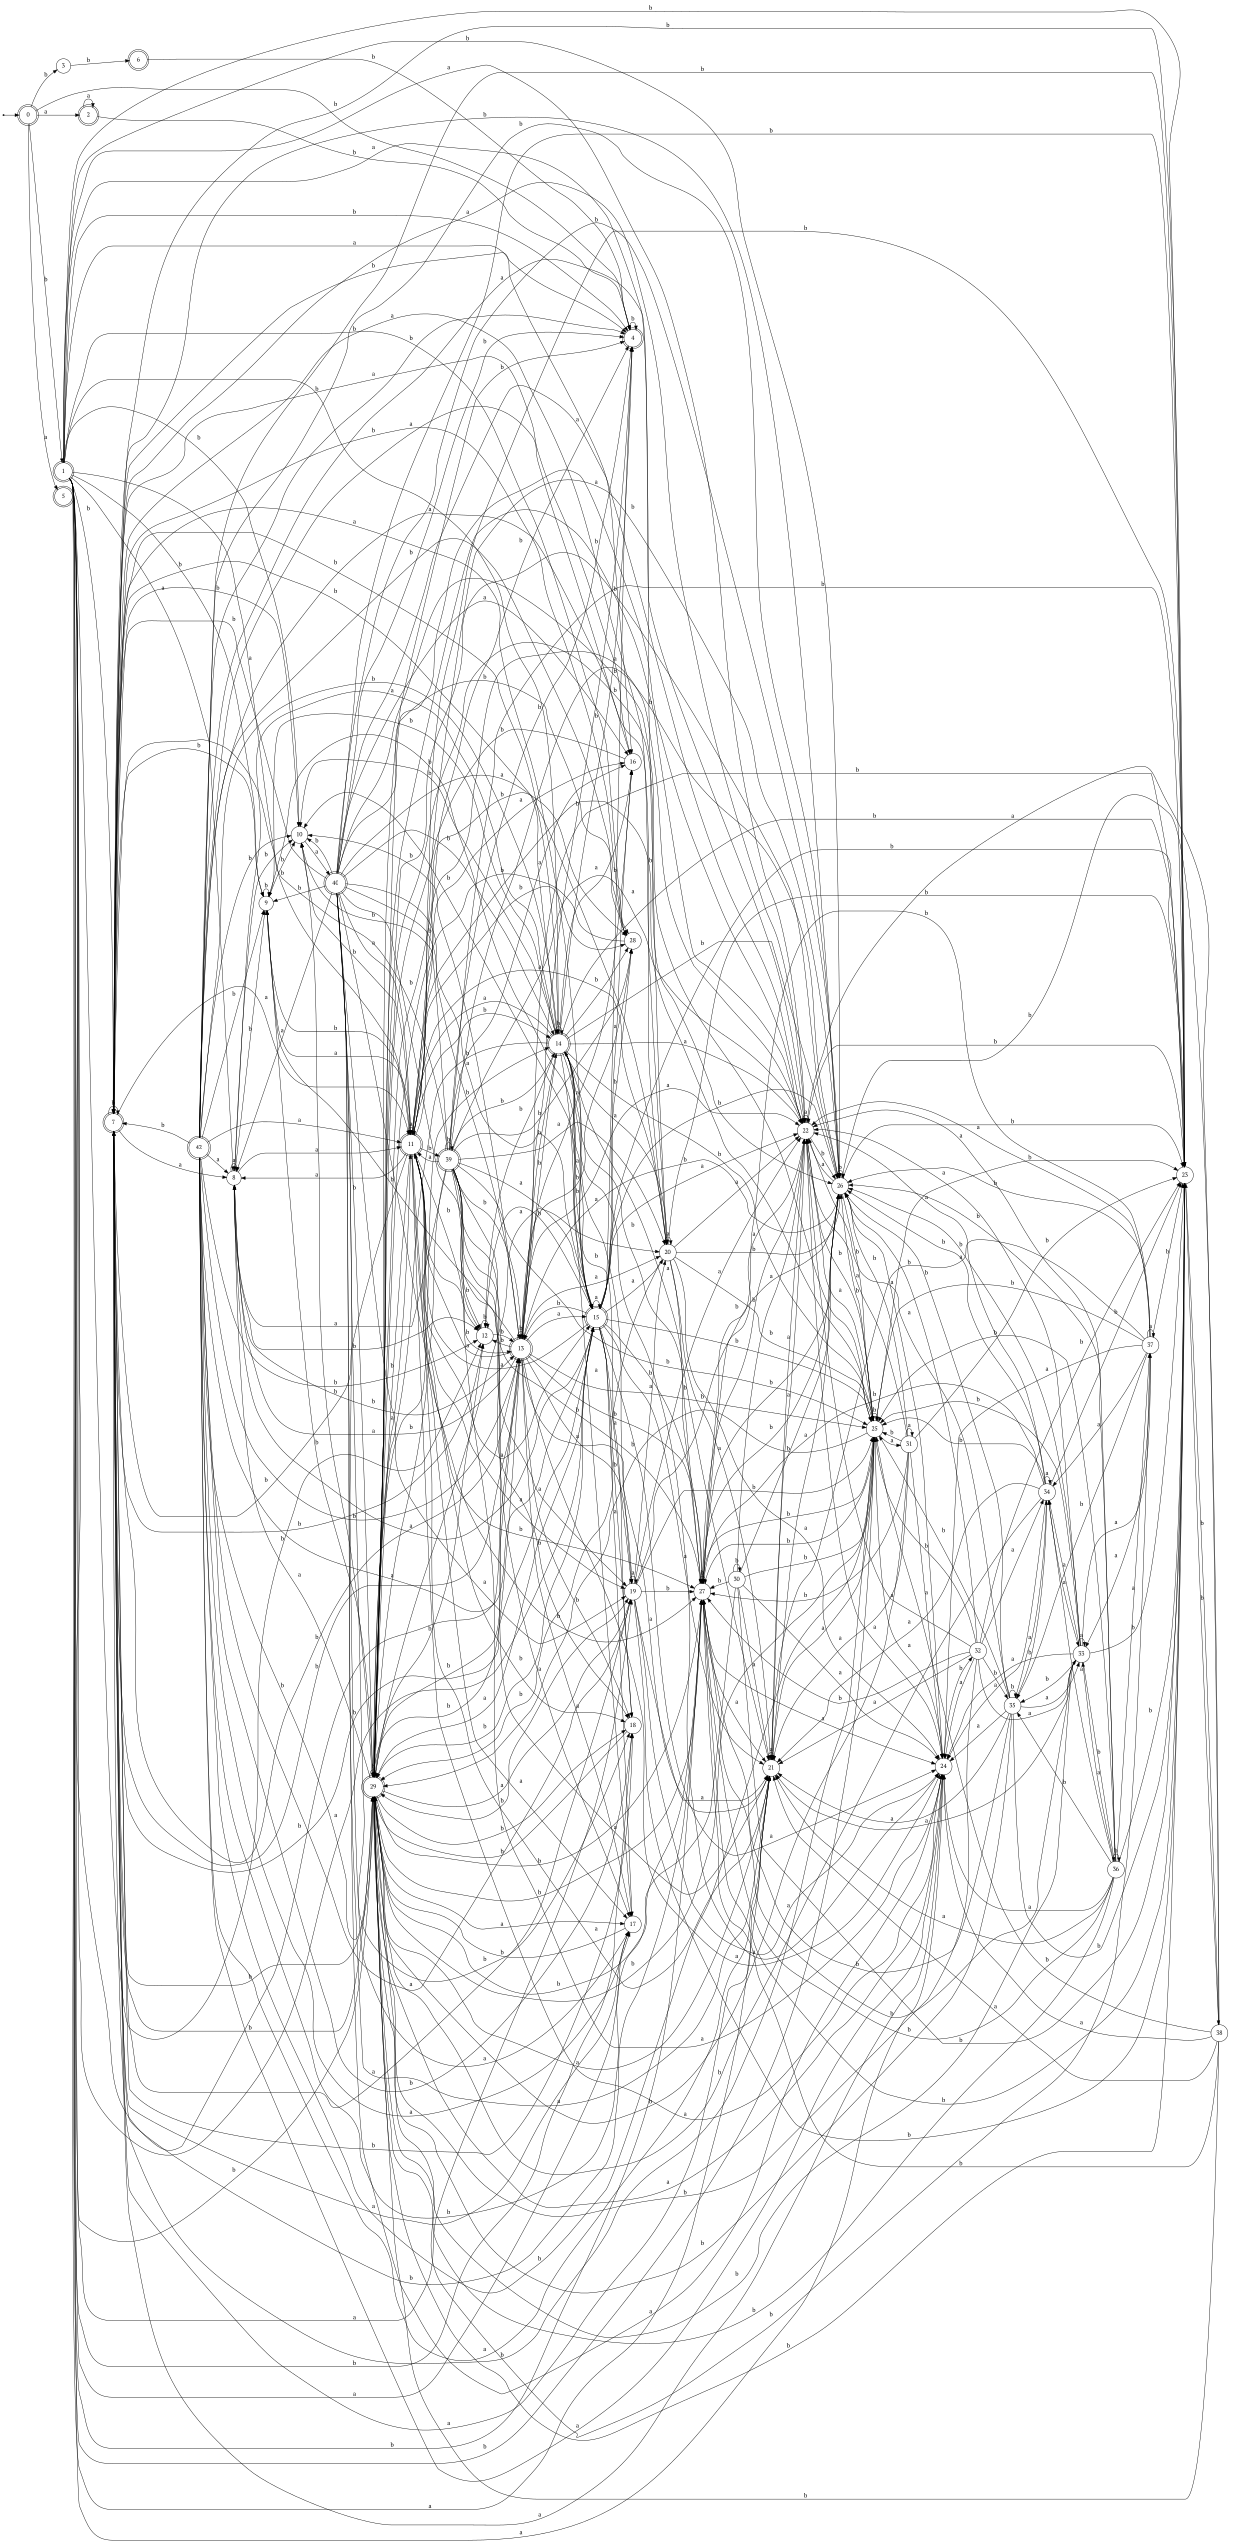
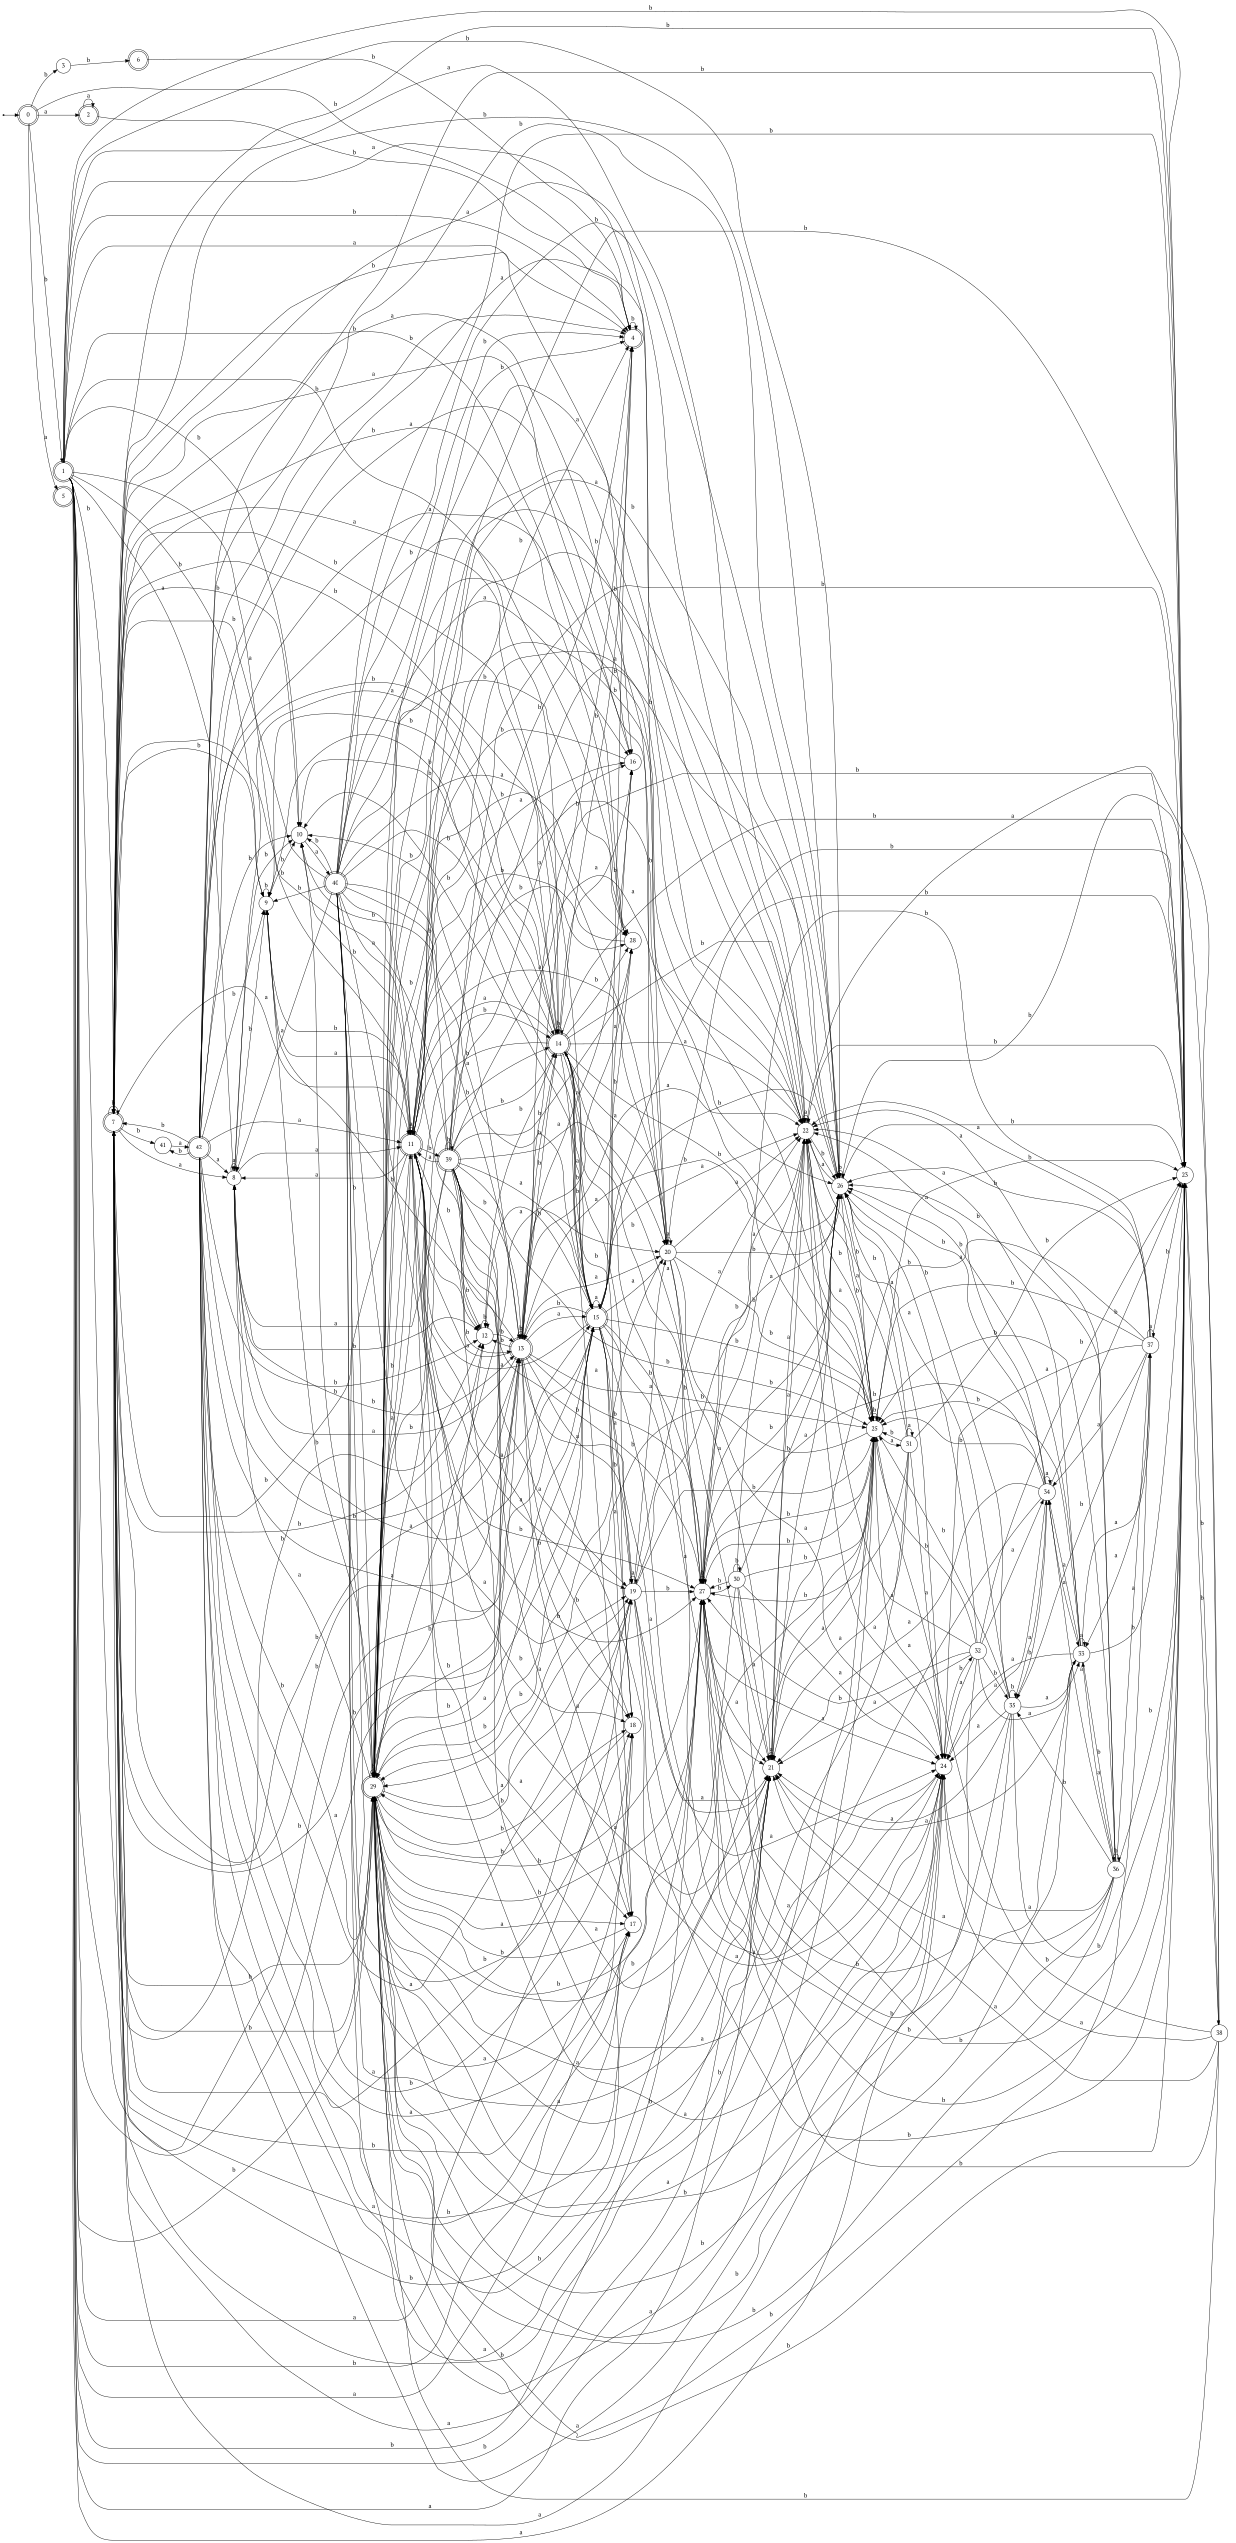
none -> (163, 1145)
none -> (720, 1592)
(1053, 1684) -> none
